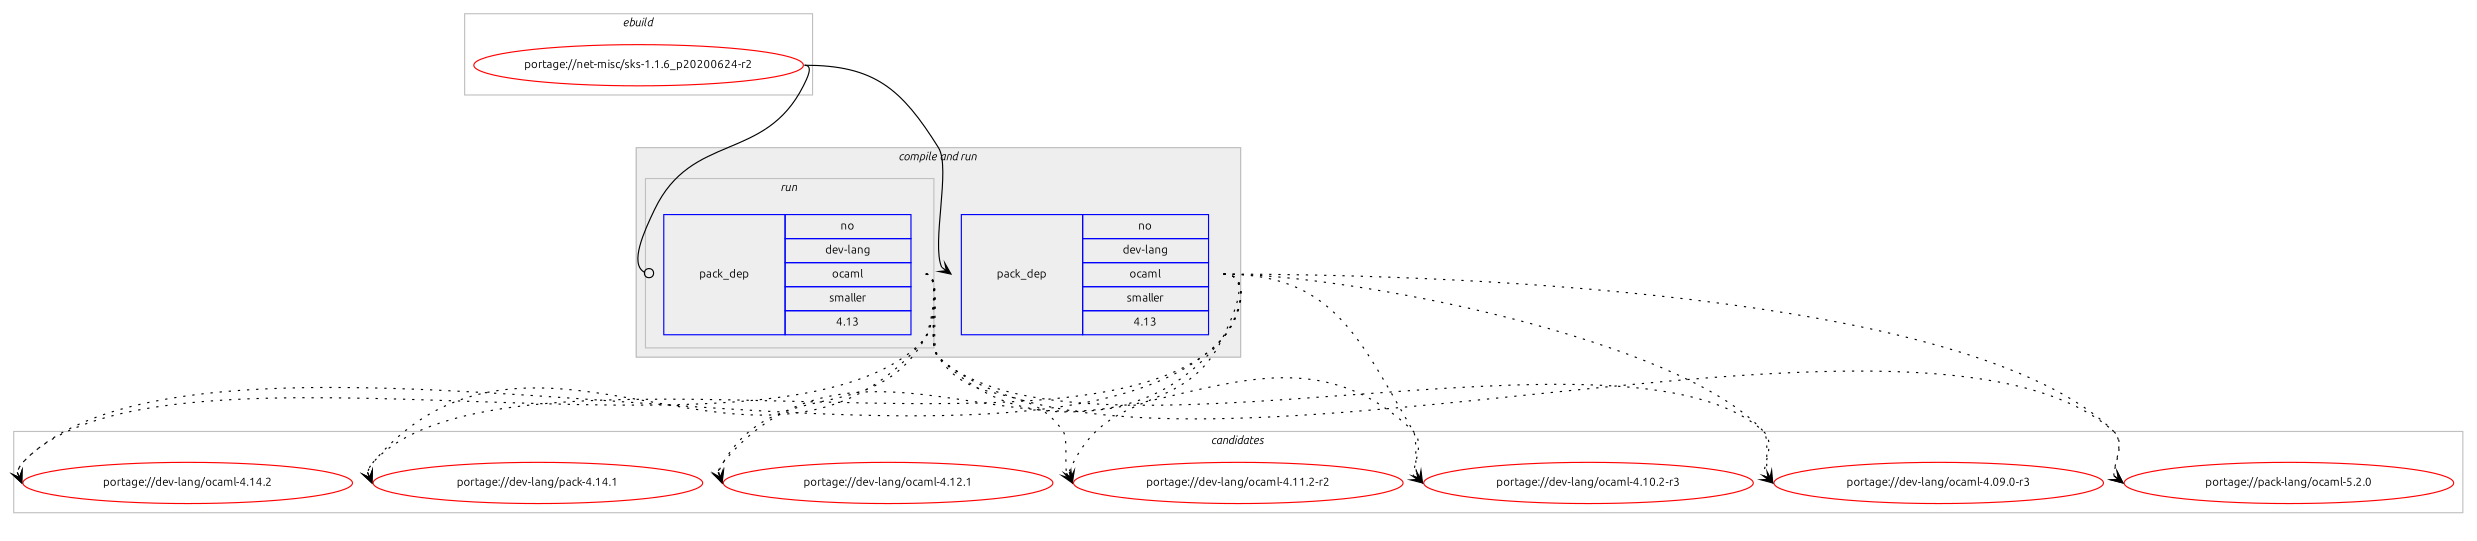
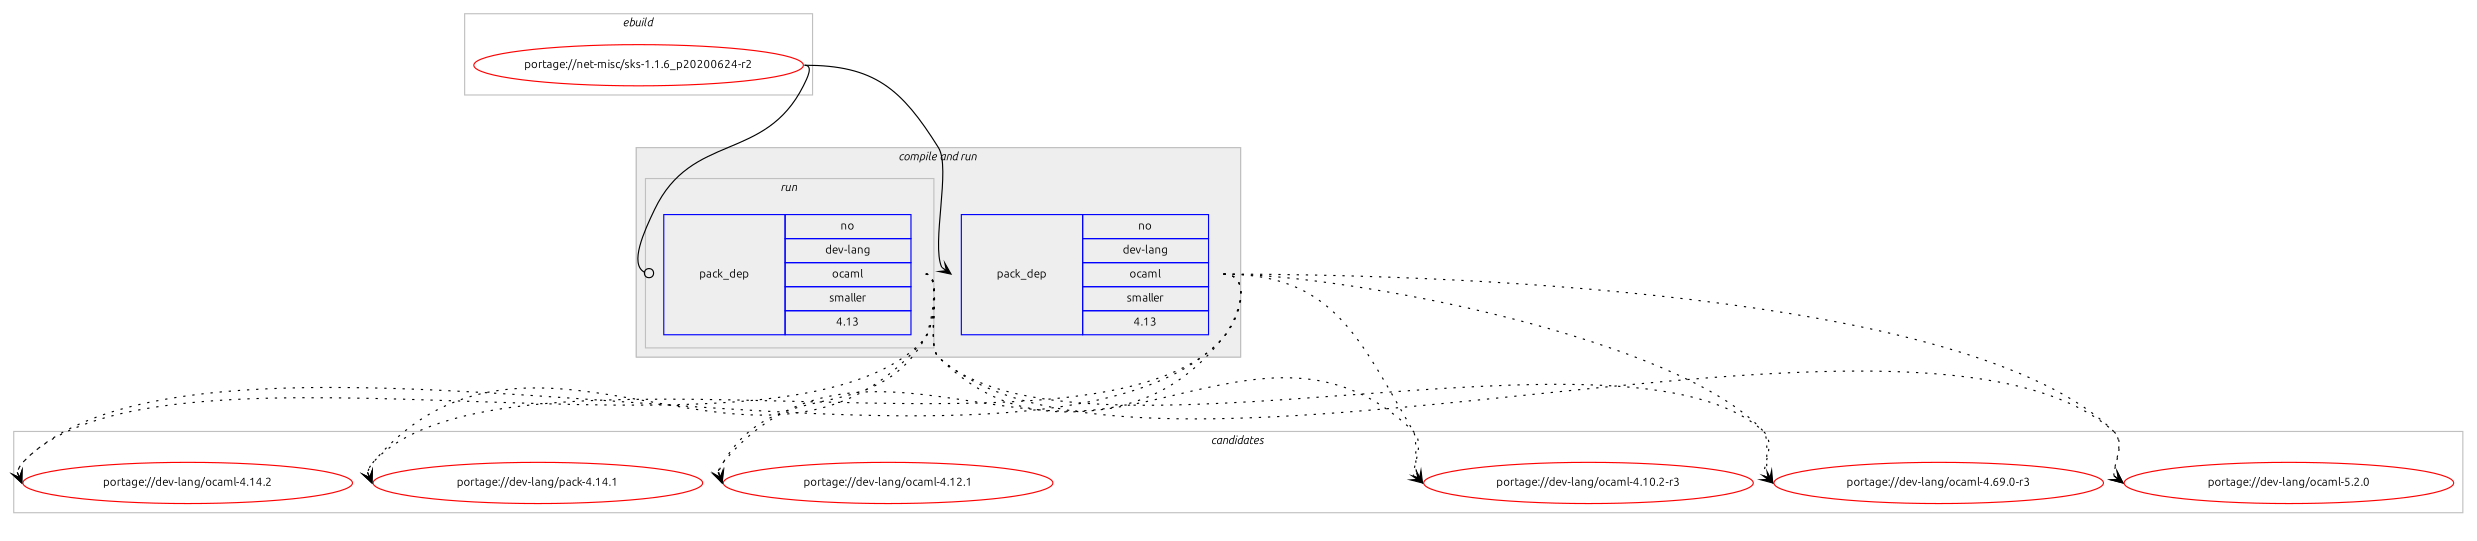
(1238, 483) -> none
(1939, 483) -> (1939, 483)
(2289, 483) -> (2289, 483)
